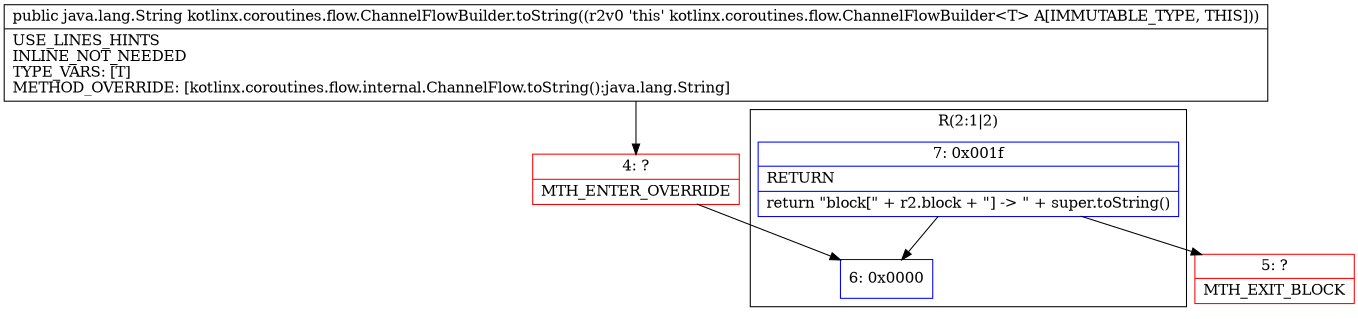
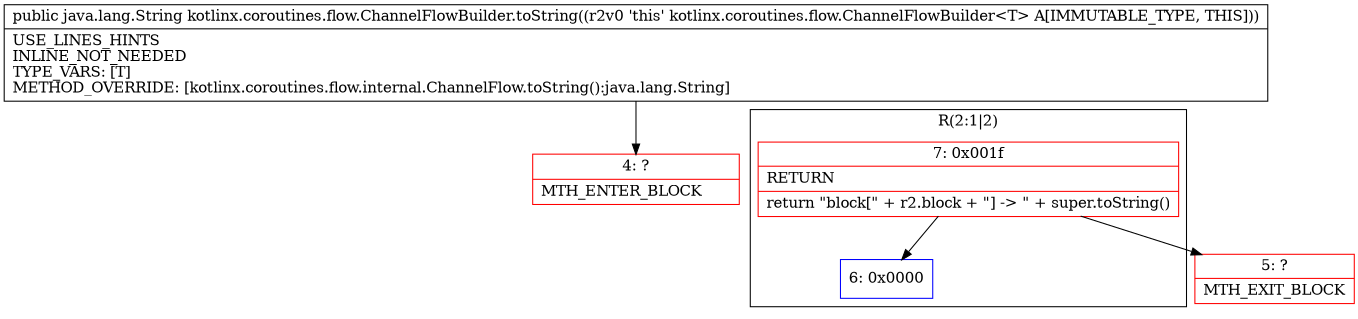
(968, 179) -> (968, 179)
(636, 191) -> (622, 191)
(764, 230) -> none
